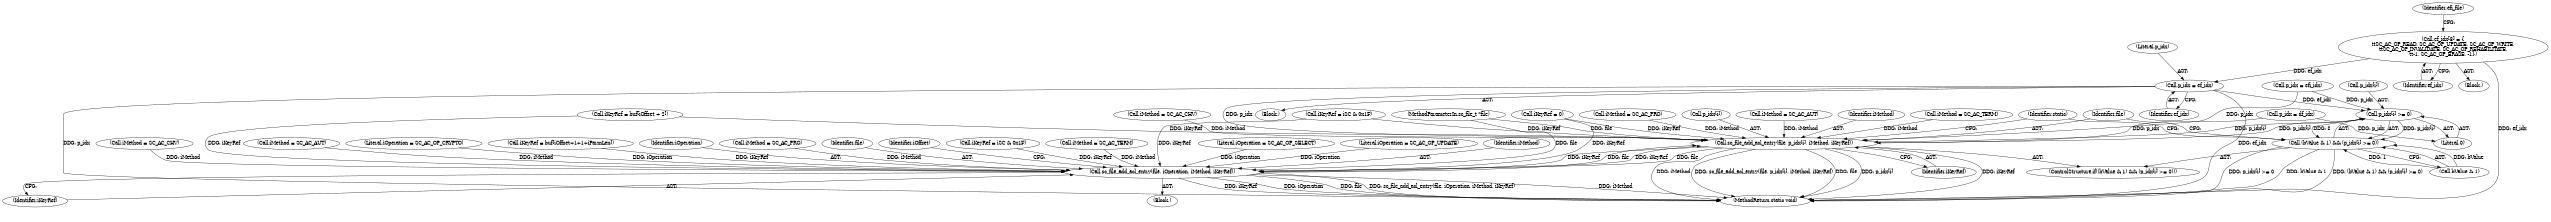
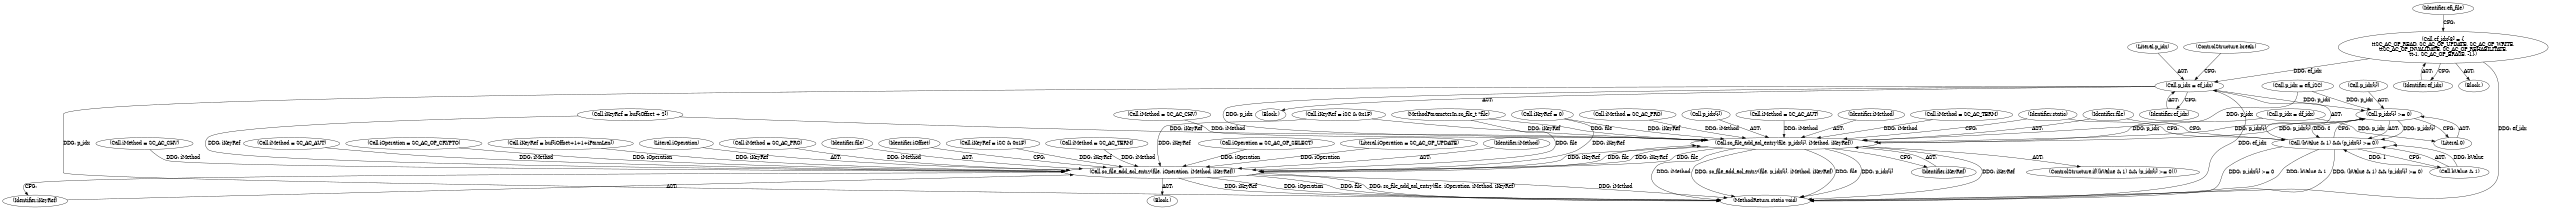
none -> (2226, 47)
(2298, 86) -> (2298, 86)
(2317, 100) -> (2317, 100)
(2345, 129) -> (2345, 129)
(2450, 129) -> (2450, 129)
(414, 144) -> (414, 144)
(676, 144) -> (676, 144)
(1266, 144) -> (1266, 144)
(2219, 156) -> (2329, 109)
